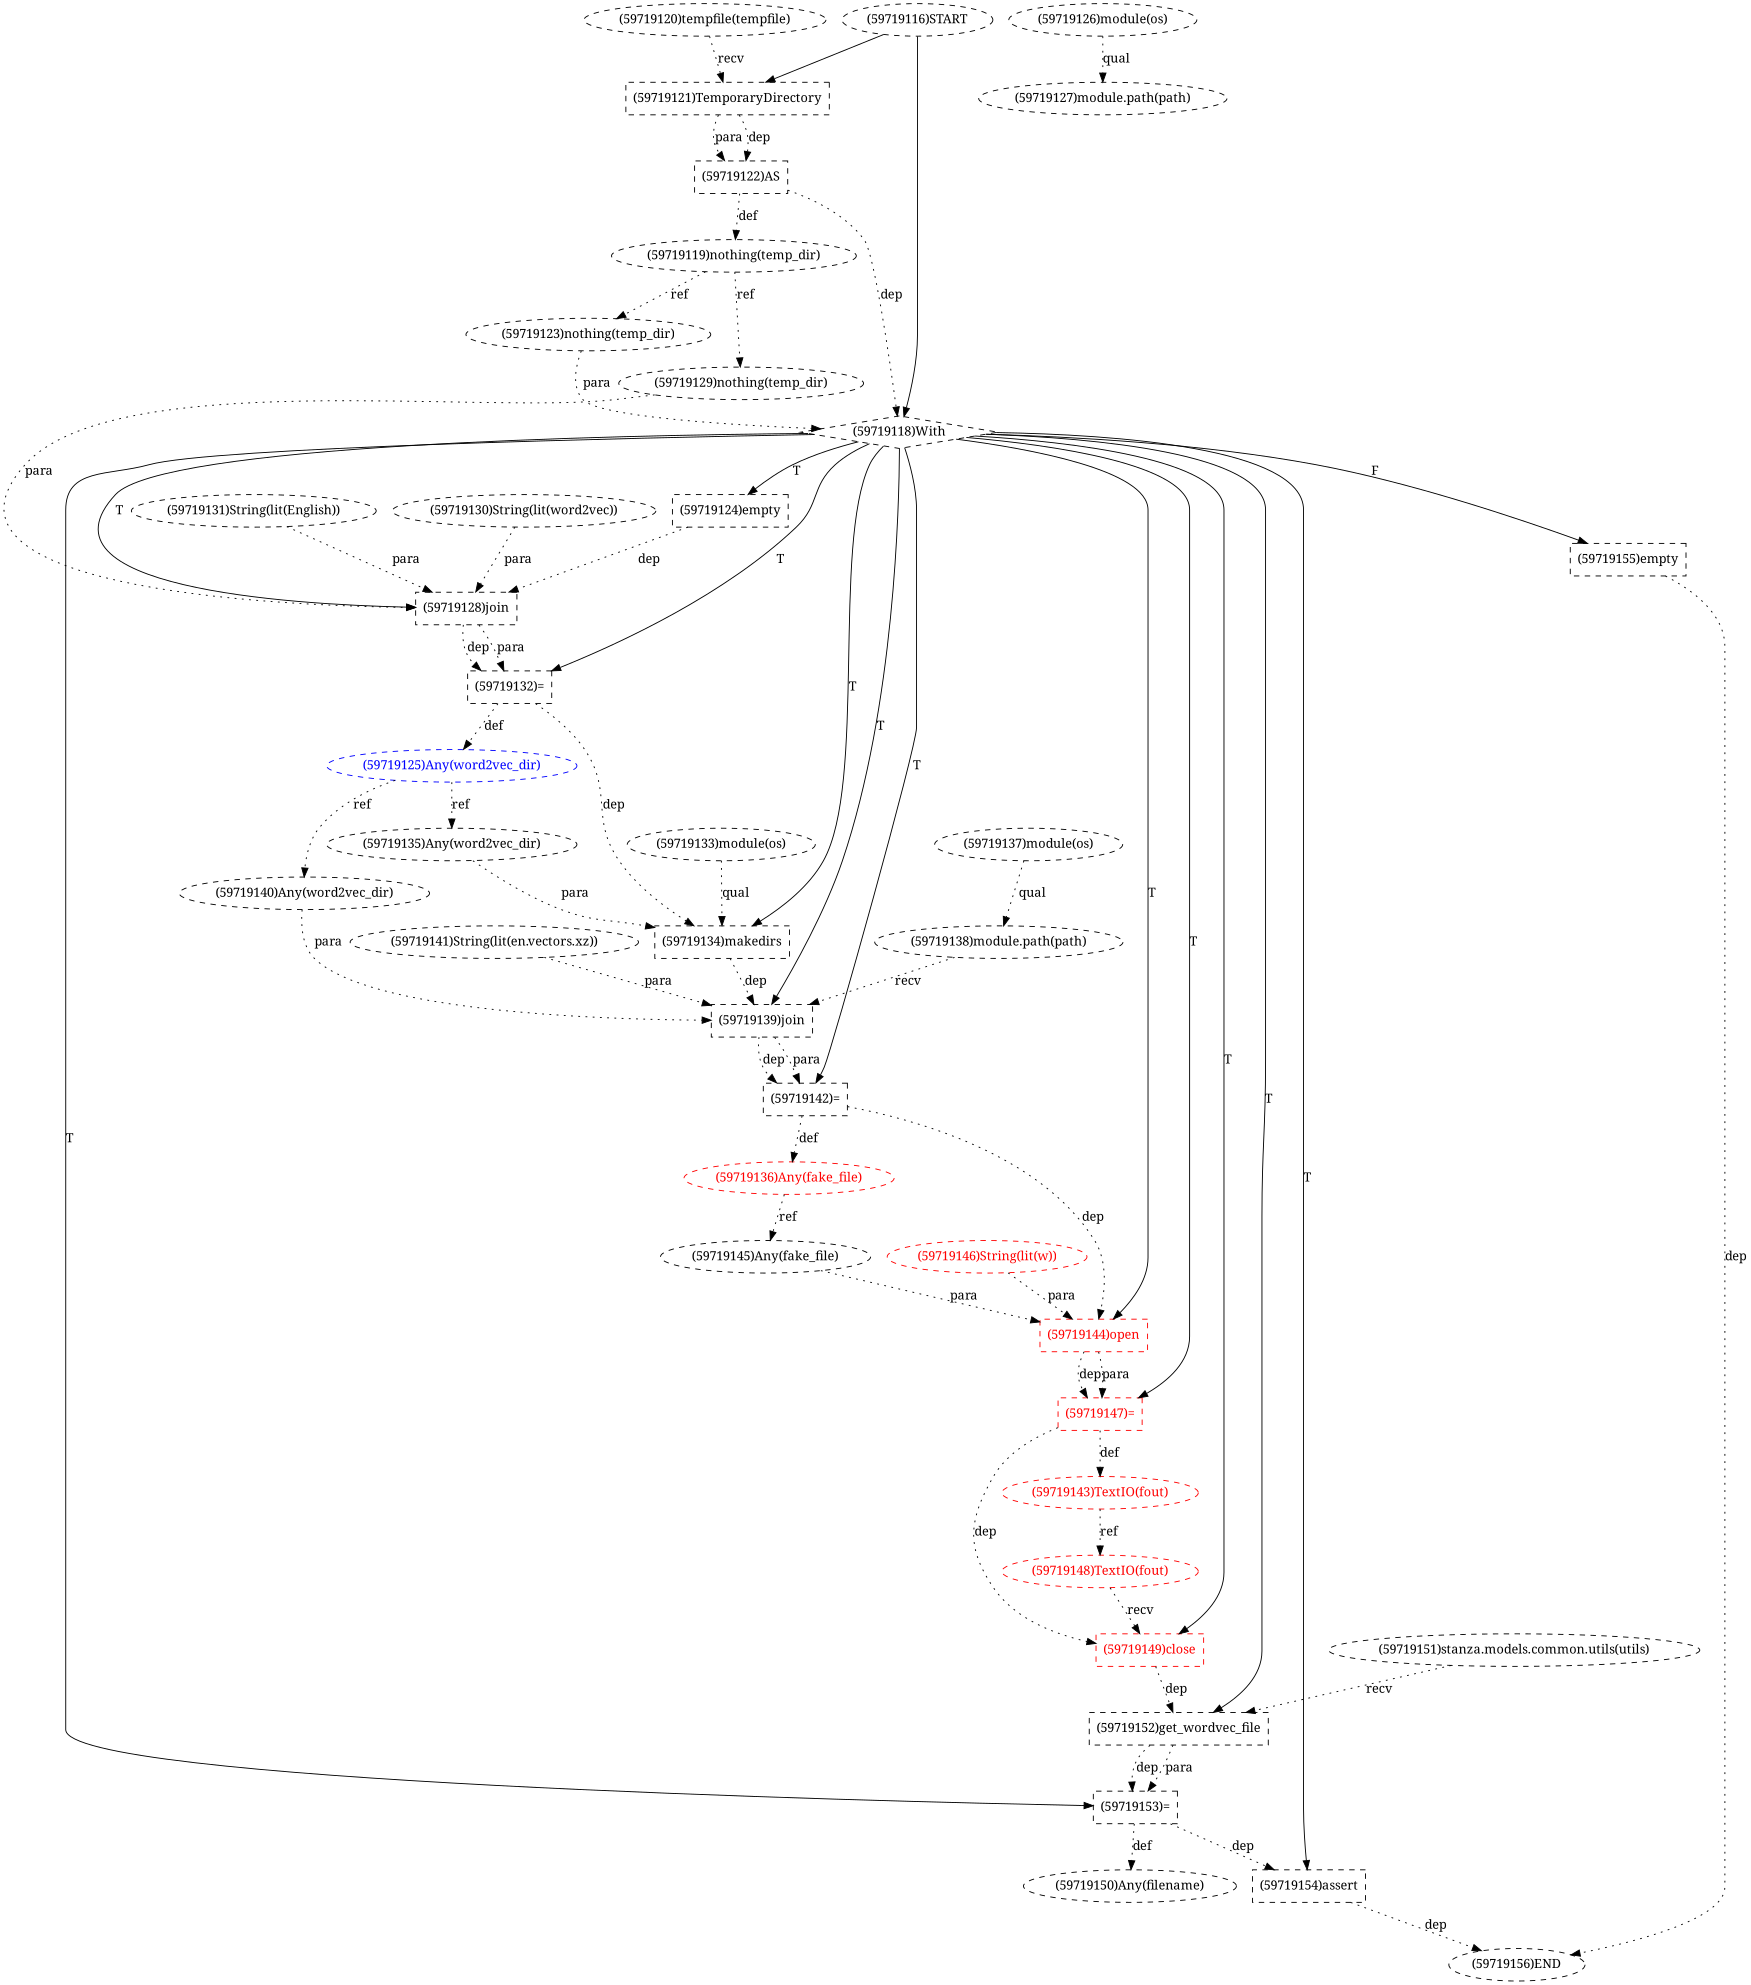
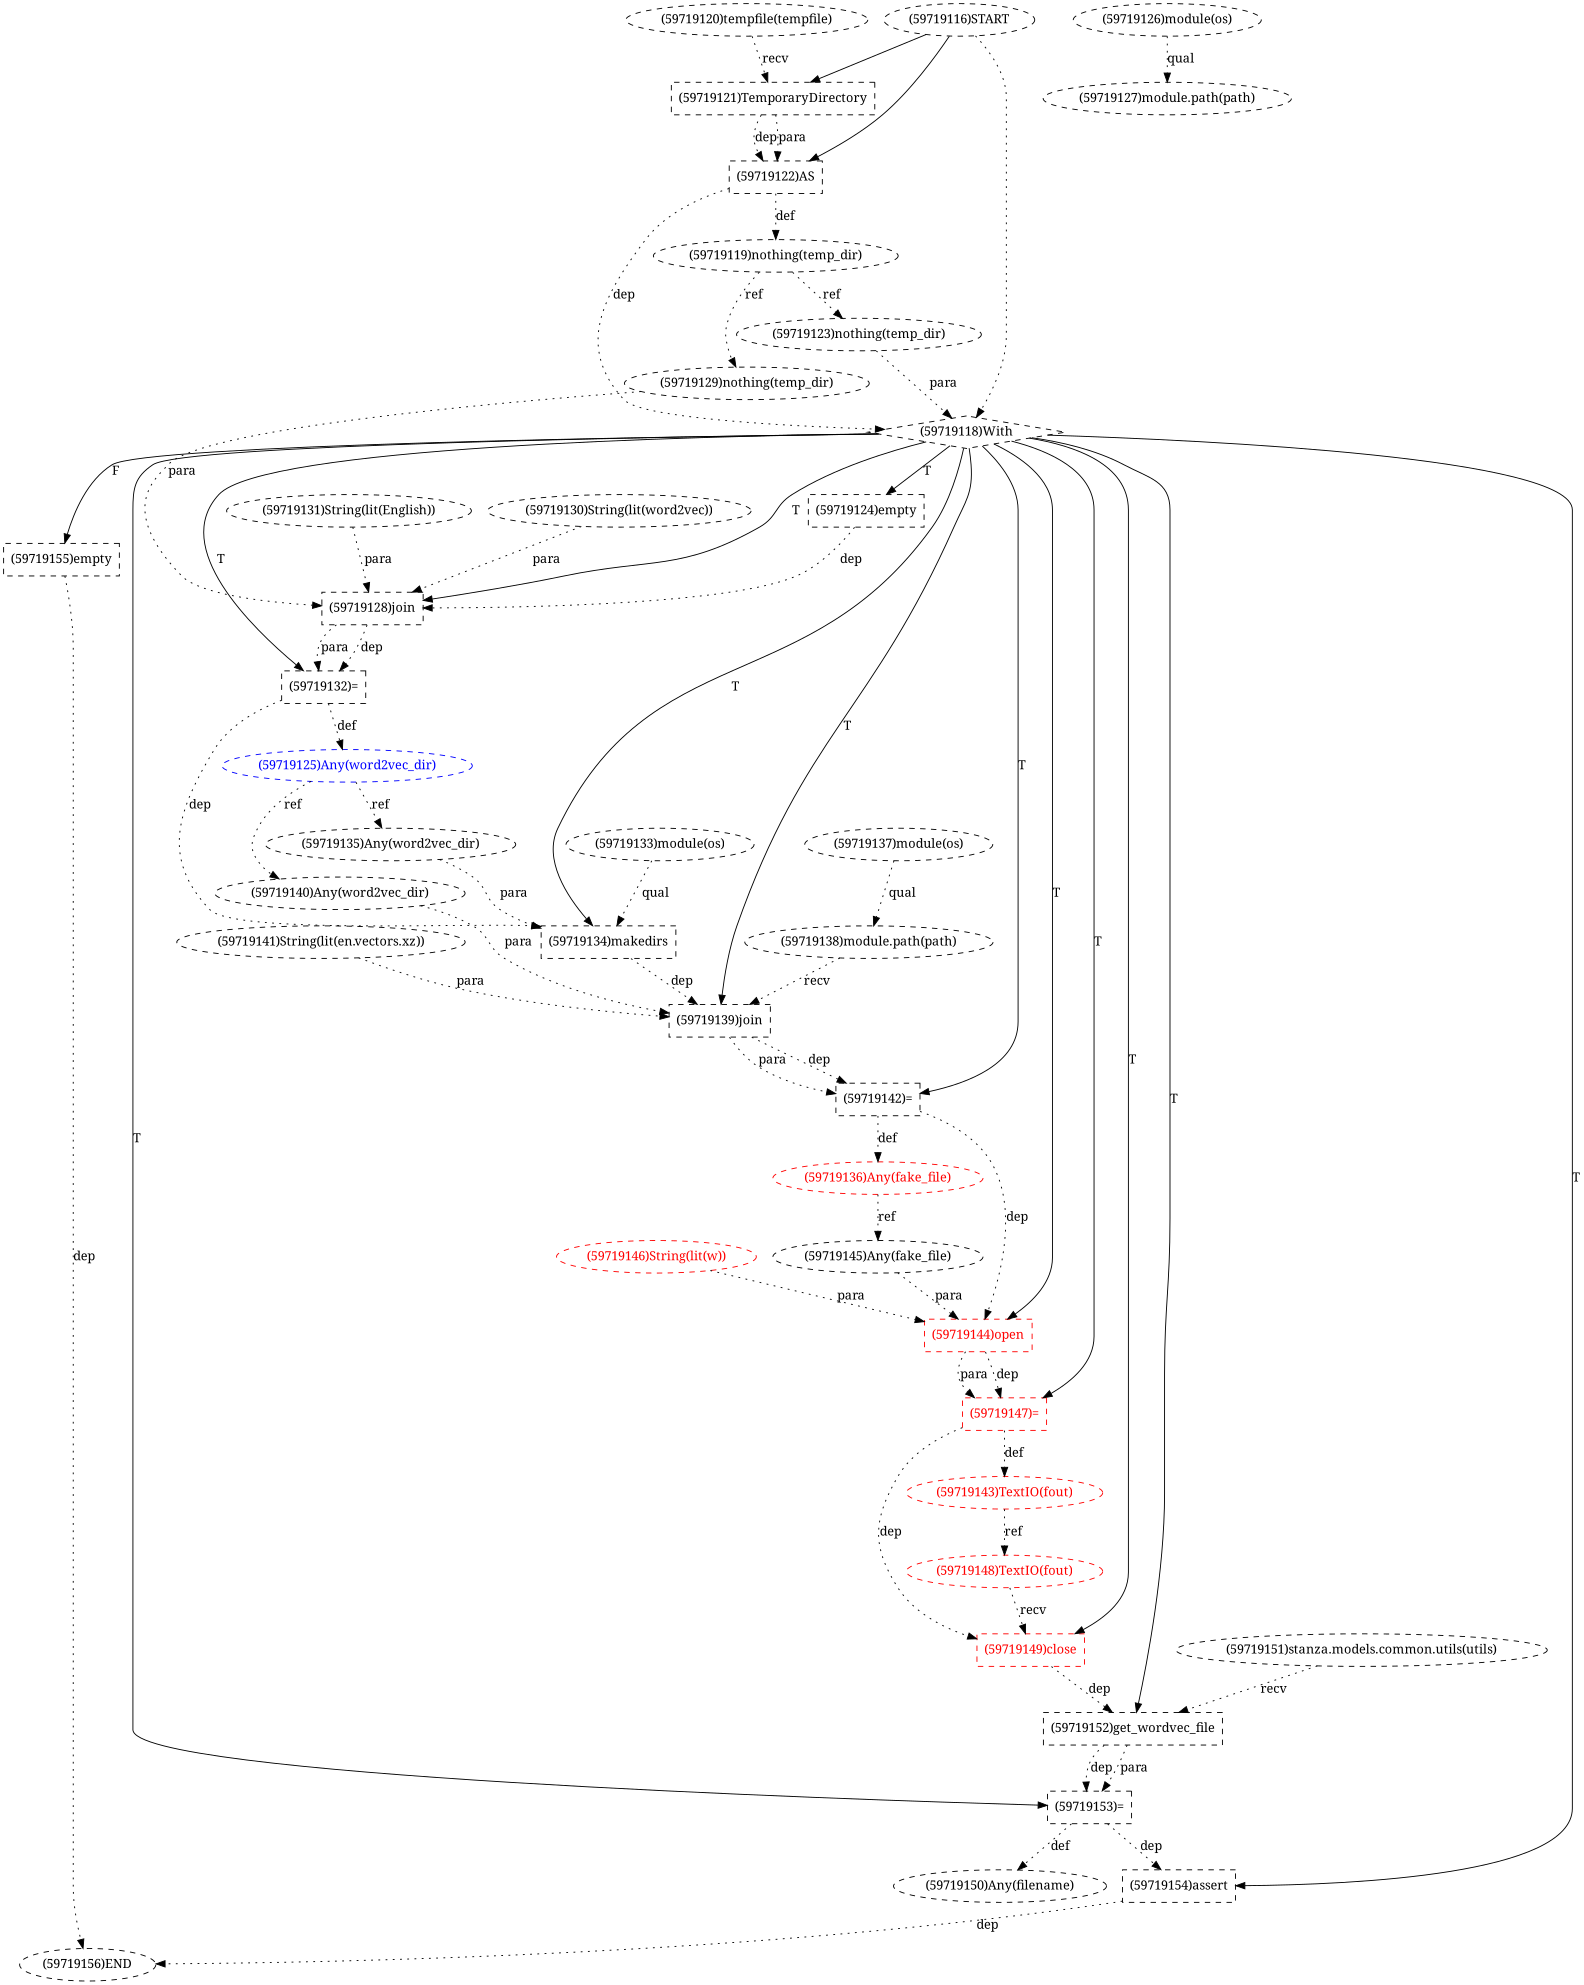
none -> (892, 106)
(917, 222) -> (1006, 221)
